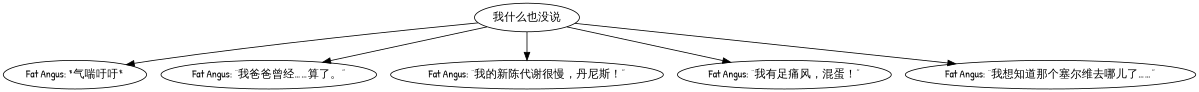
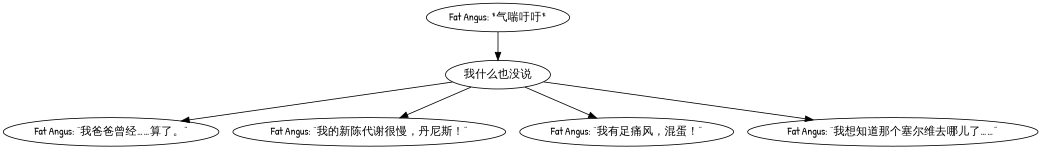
(306, 41) -> (498, 42)
